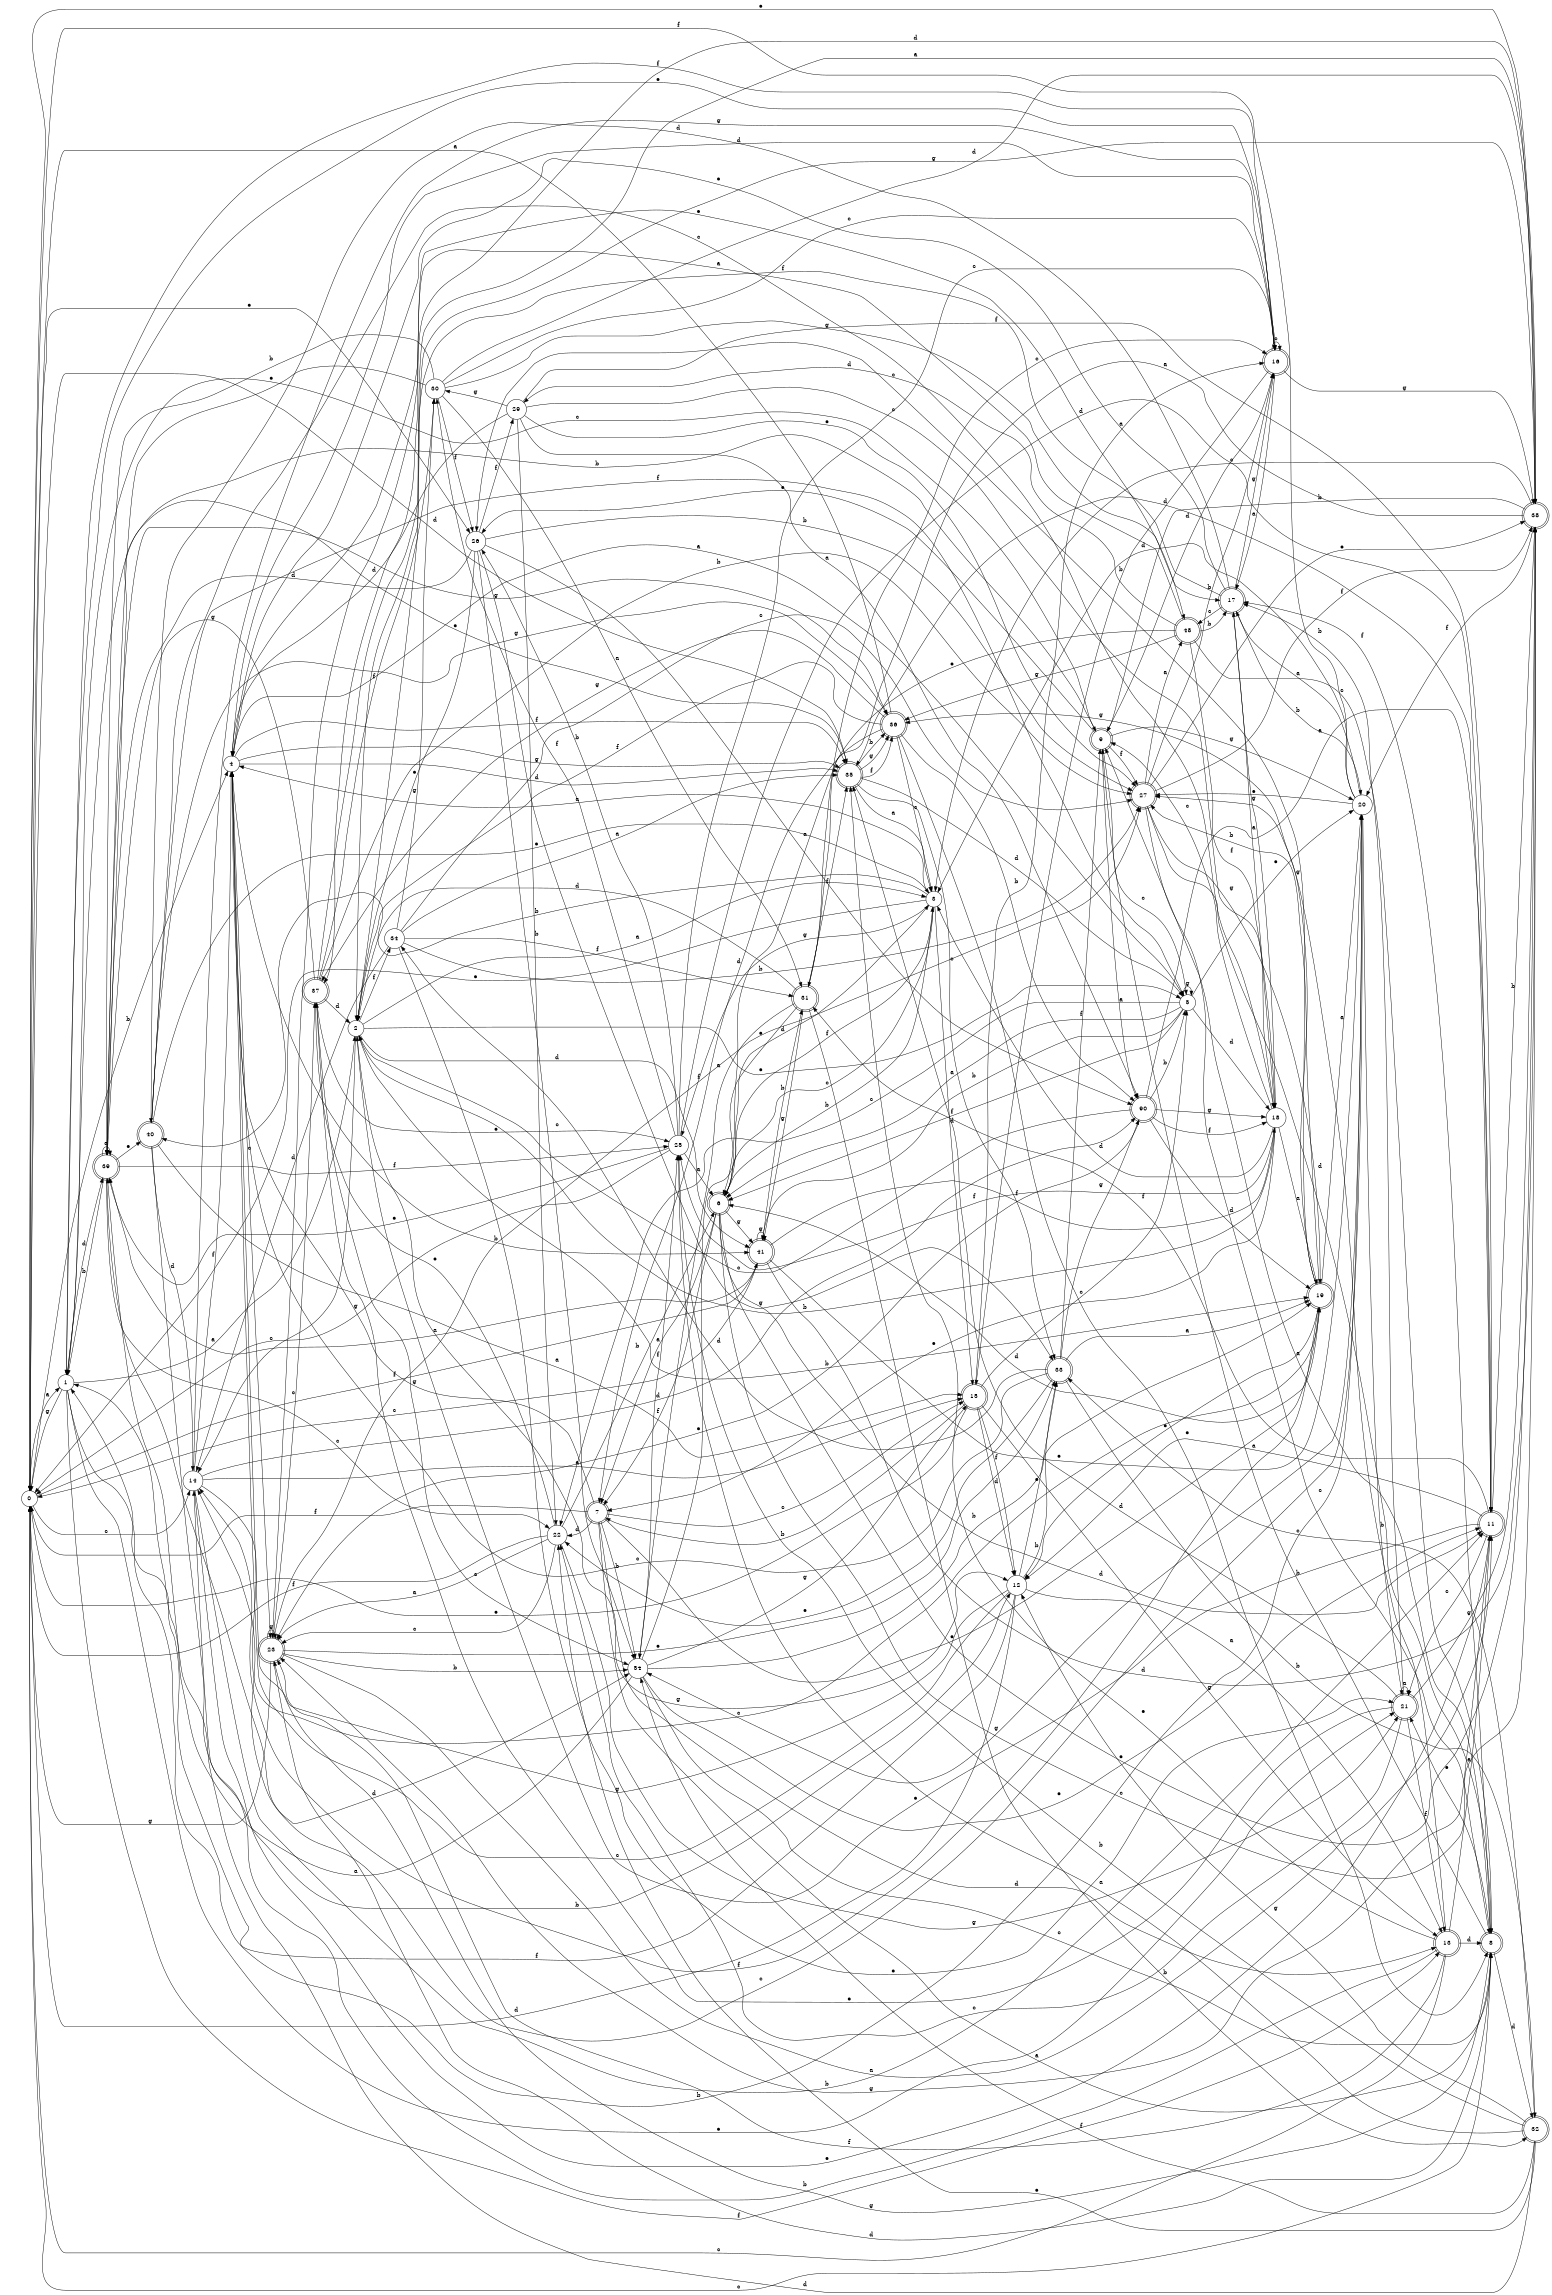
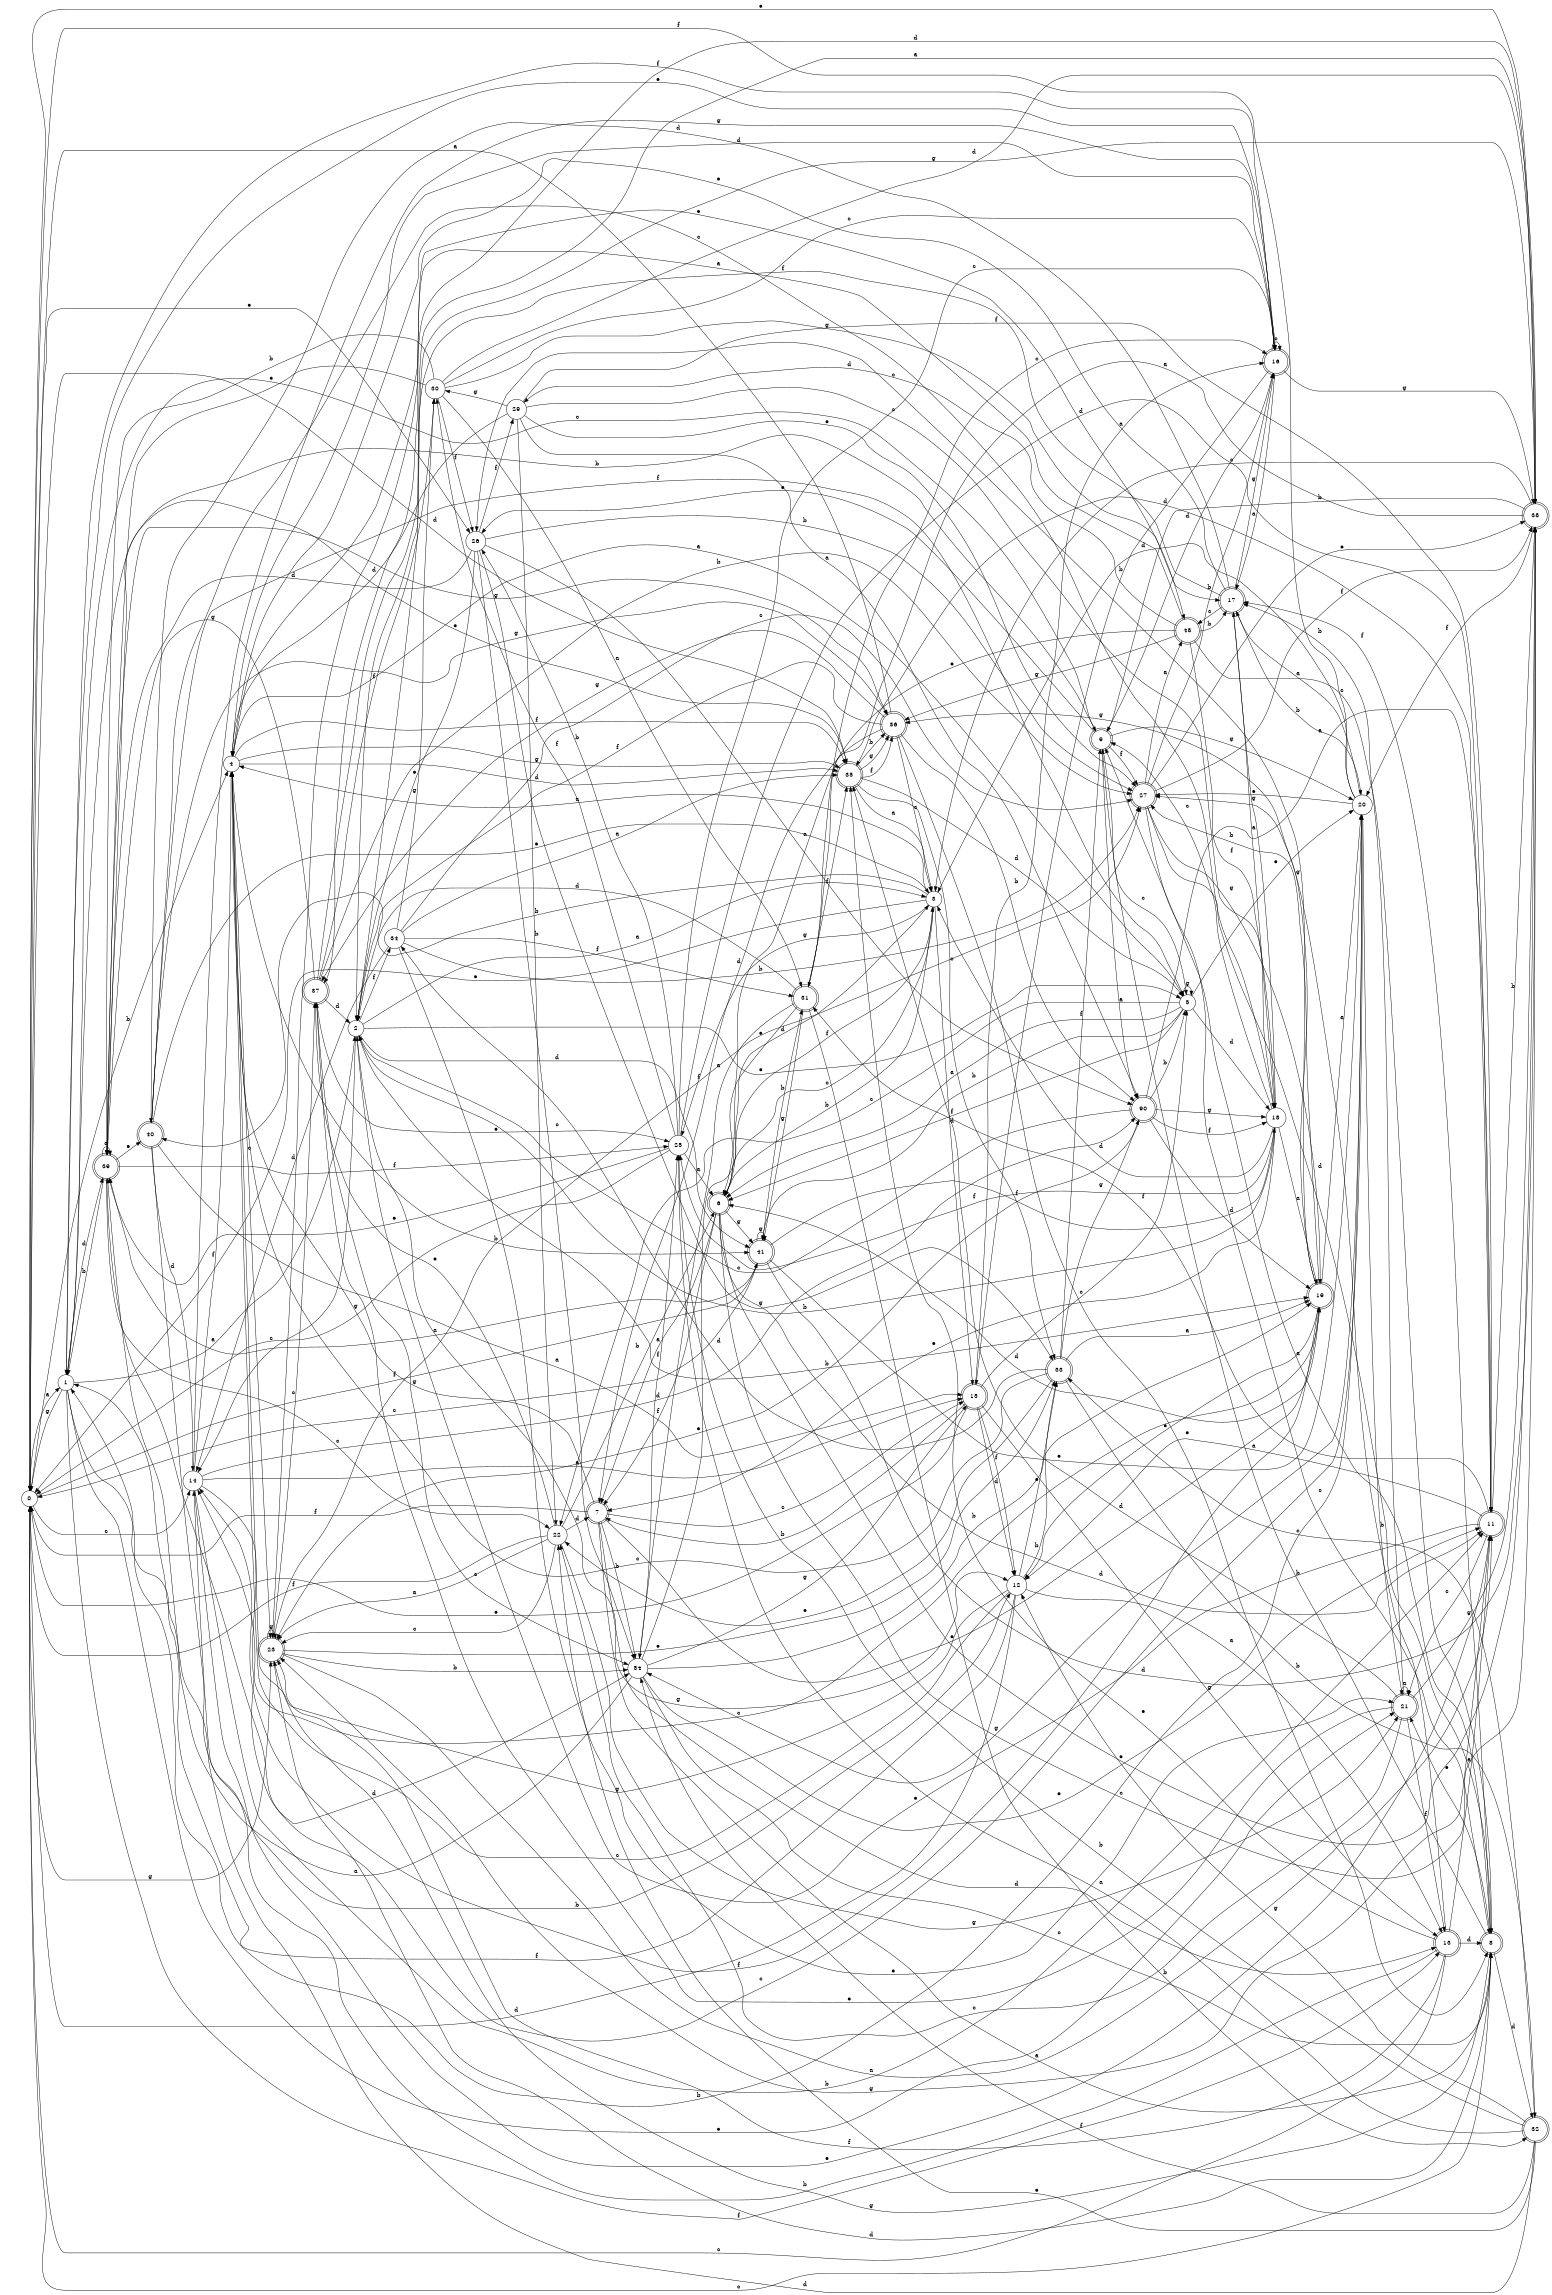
(584, 1530) -> (574, 1526)
(76, 1824) -> (64, 1879)
